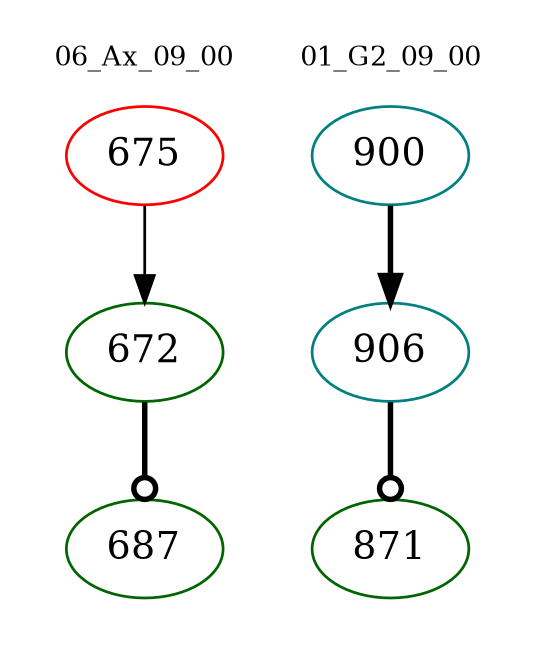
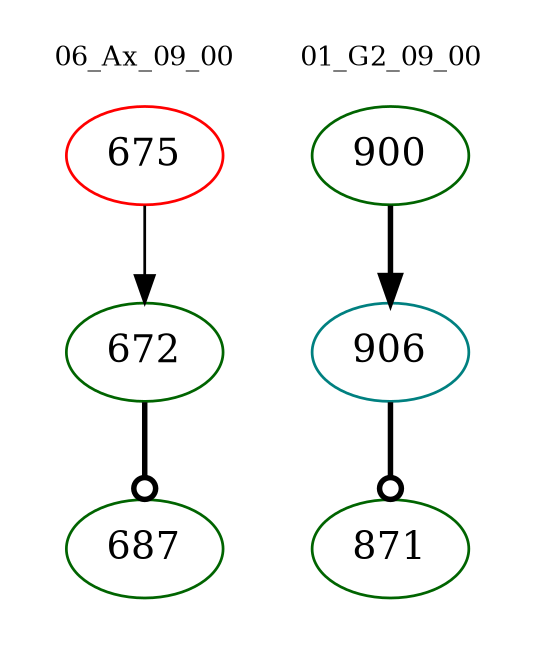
(390, 156) -> (390, 156)
